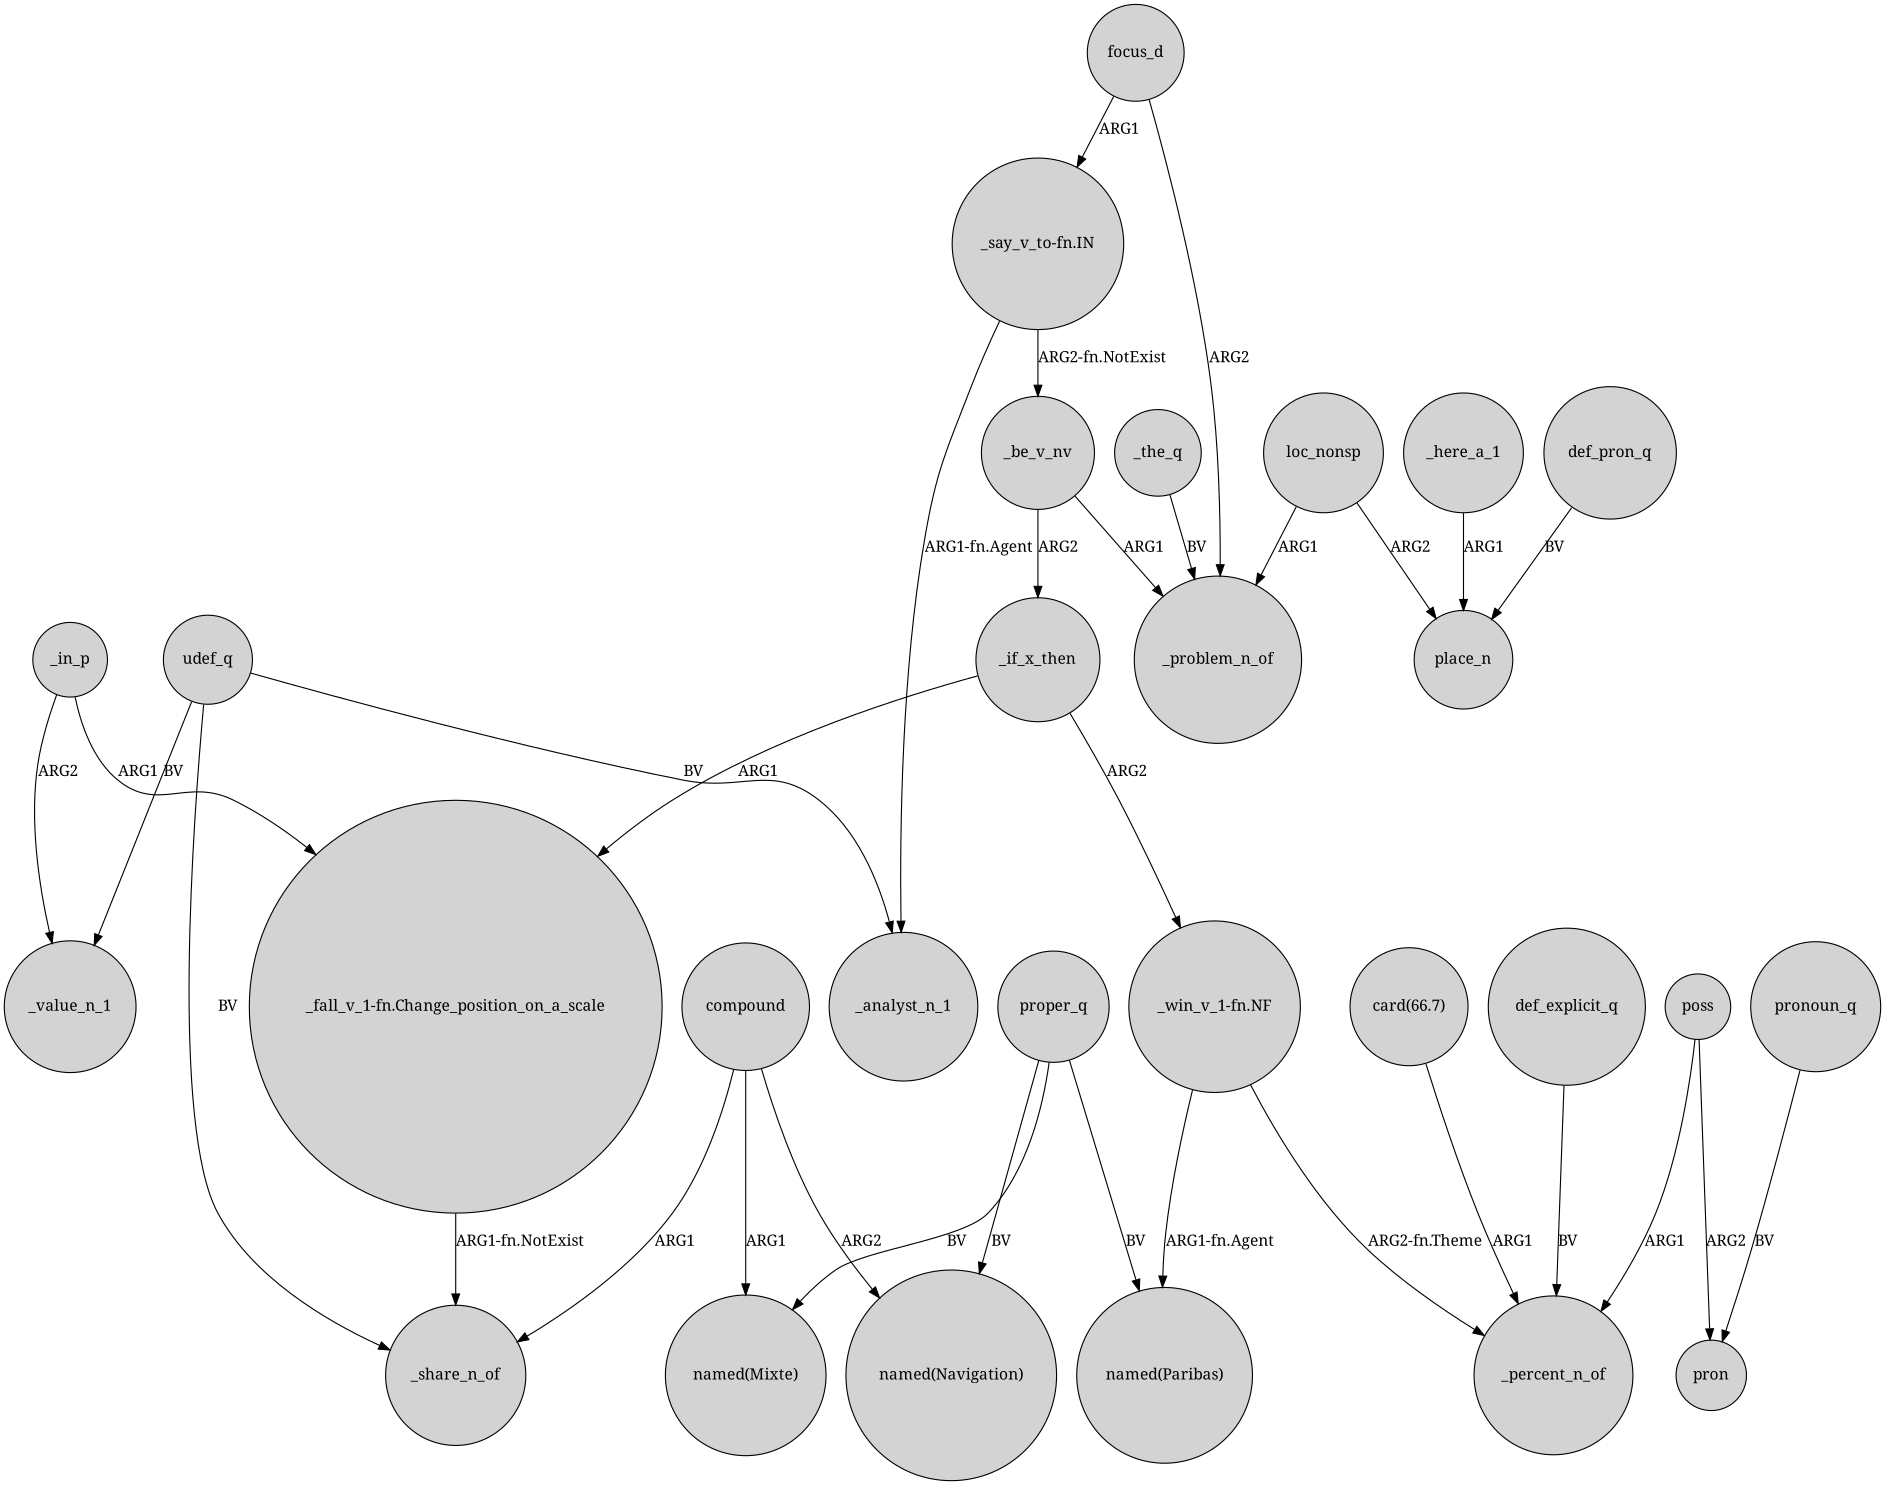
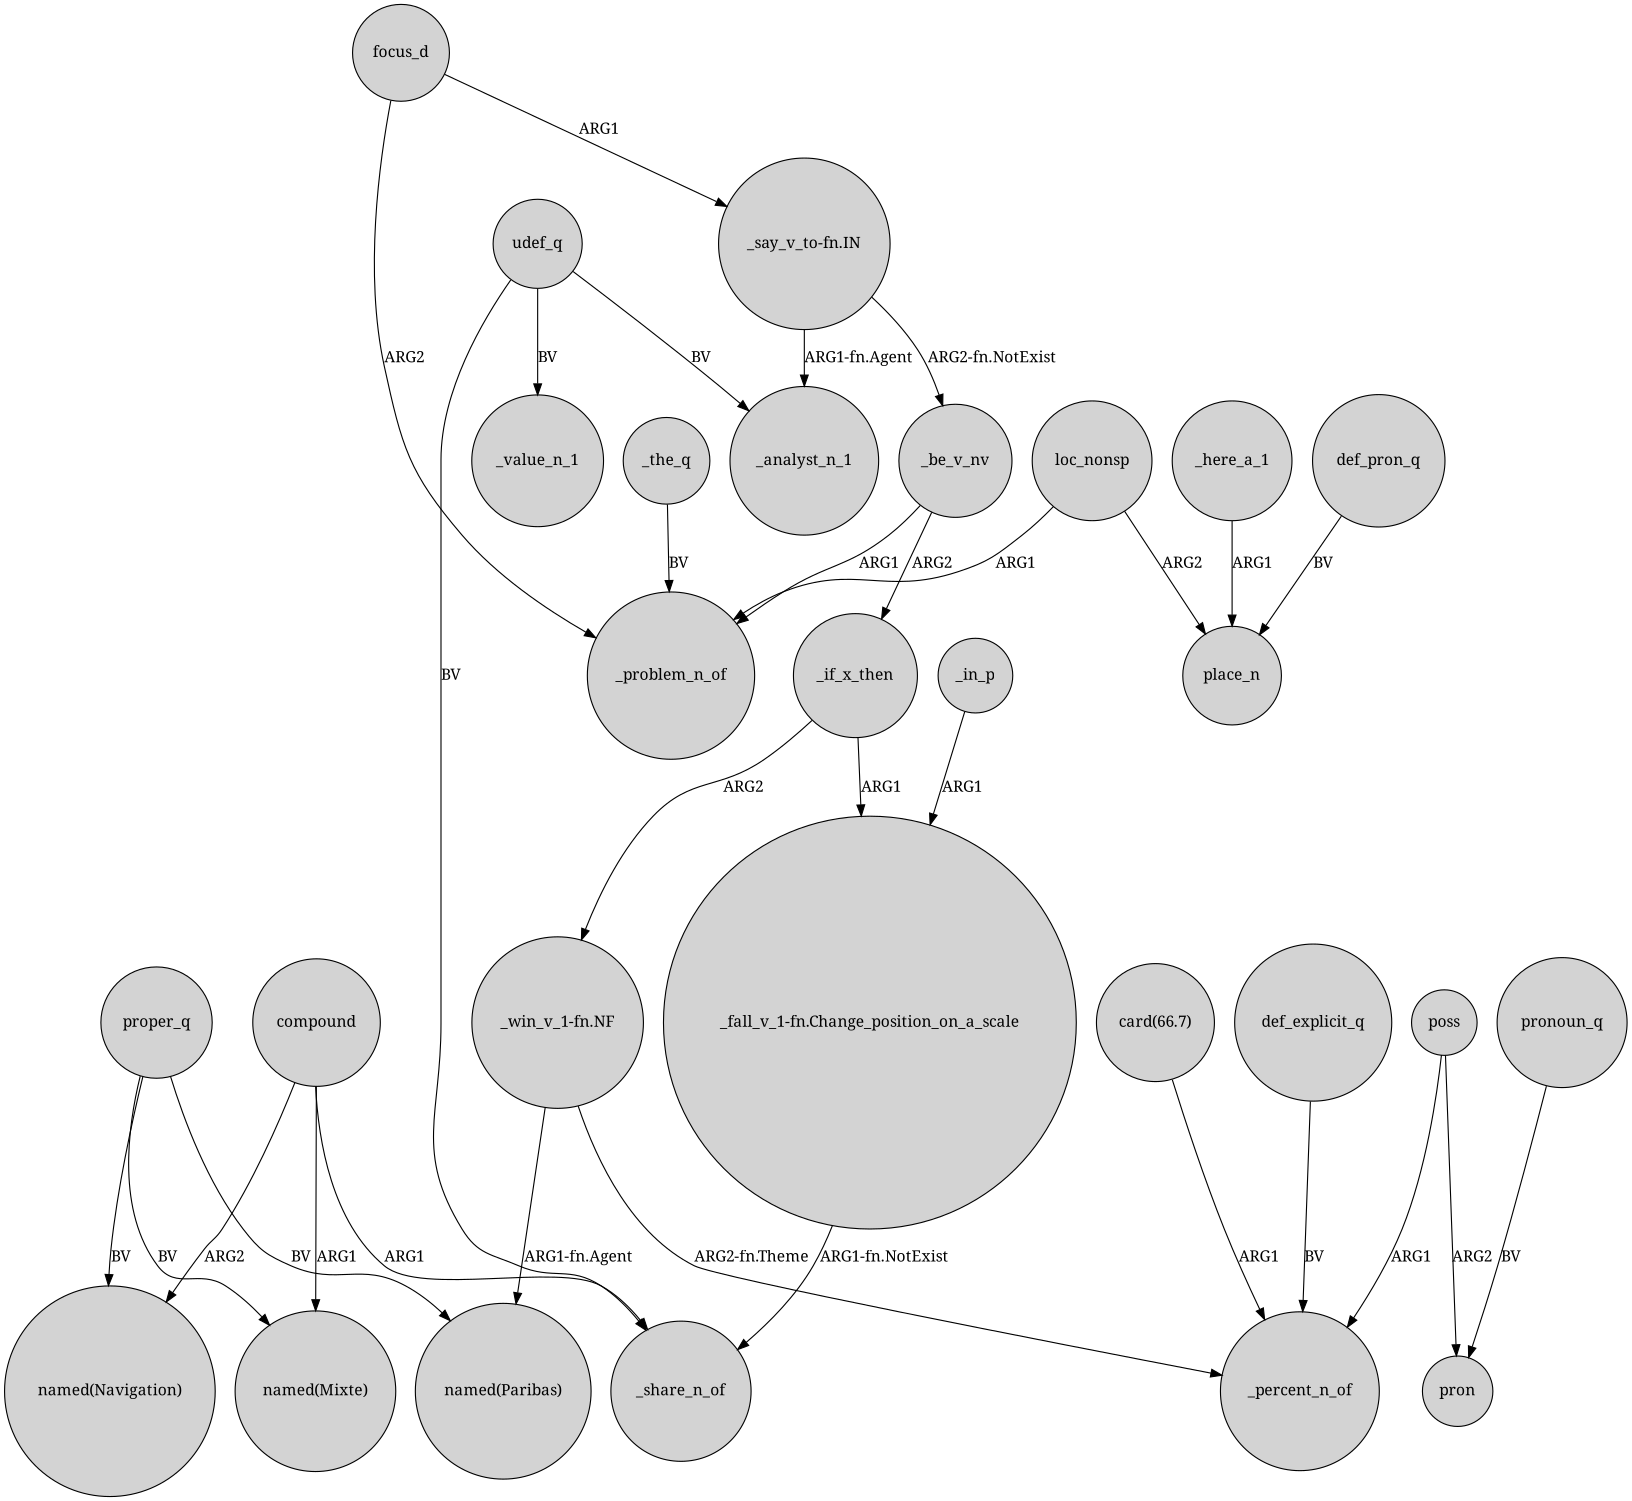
(35, 813) -> none
